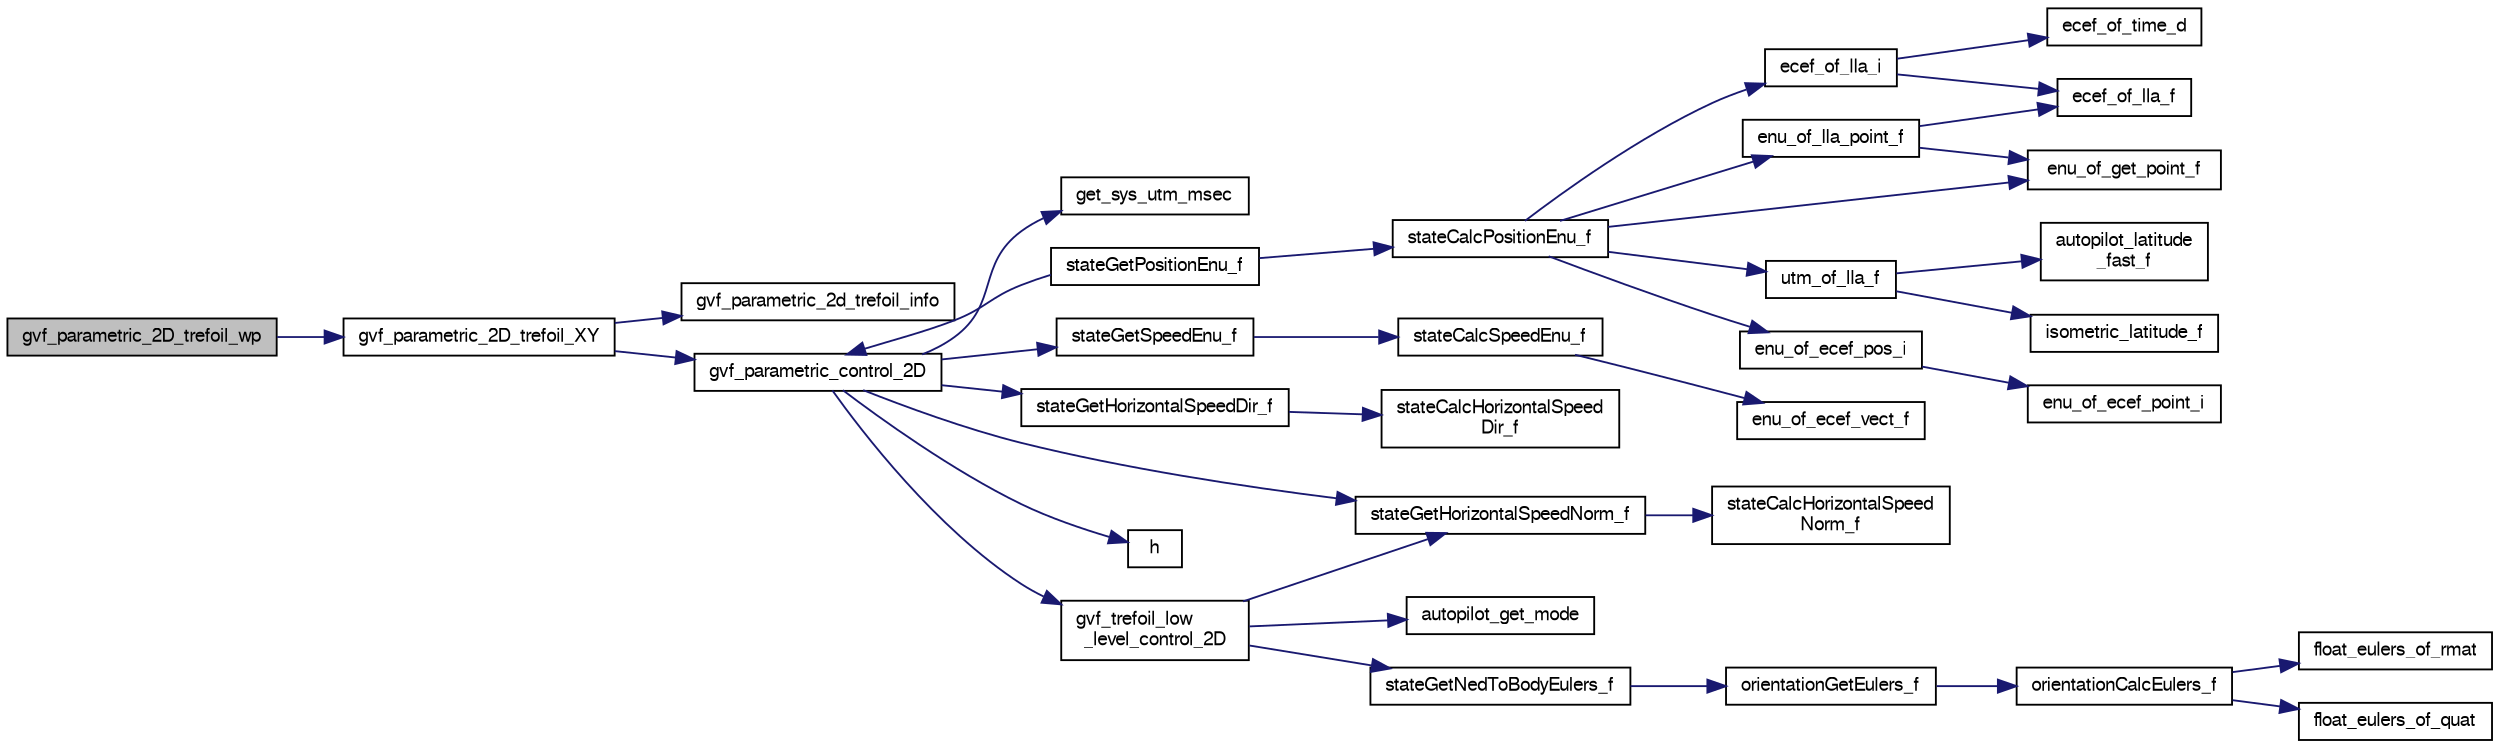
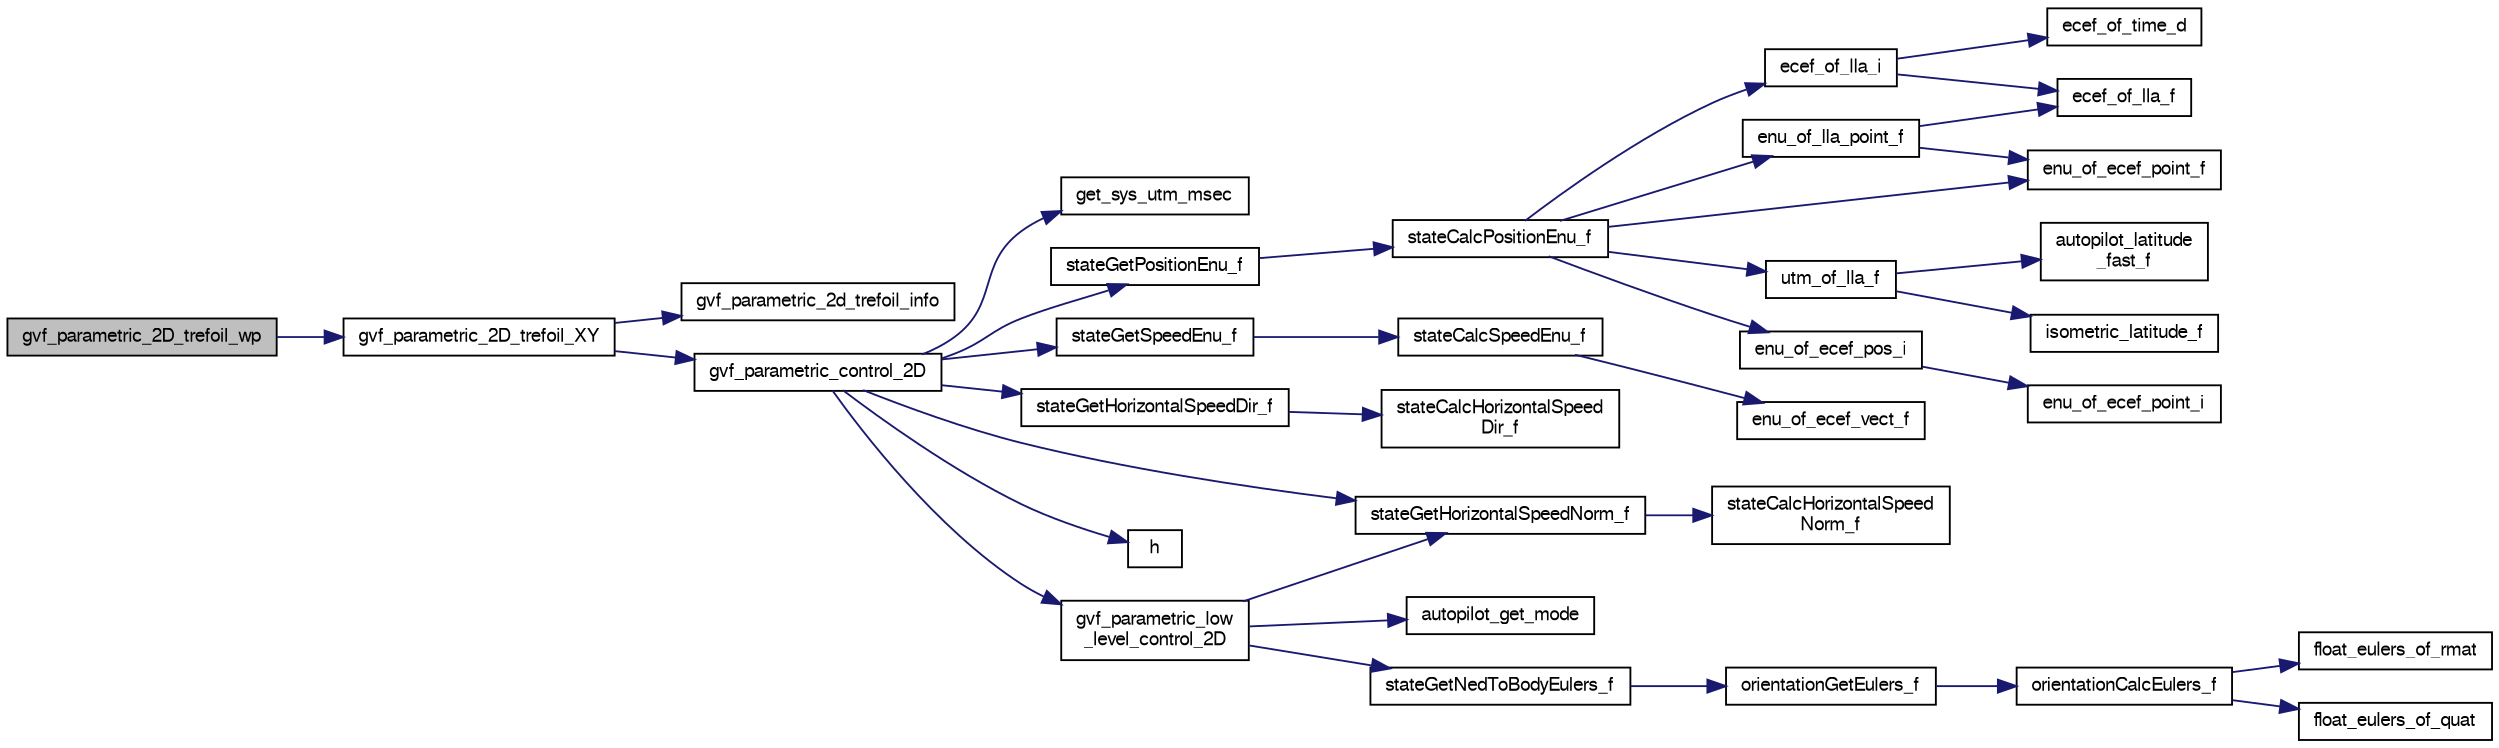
(2124, 170) -> (2124, 170)
(956, 320) -> (1023, 318)
(1155, 630) -> (1155, 630)
